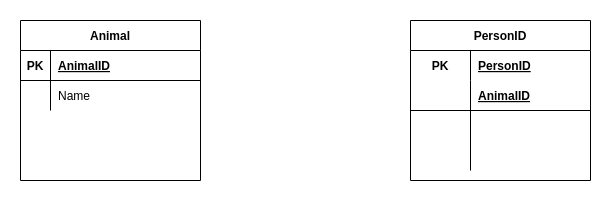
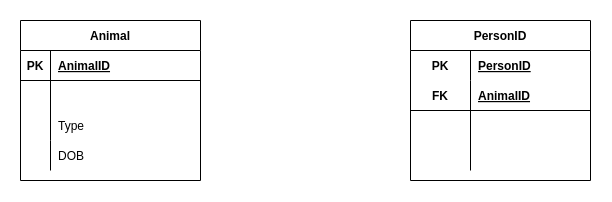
(126, 96) -> none
none -> (441, 96)
none -> (126, 126)
none -> (126, 156)
